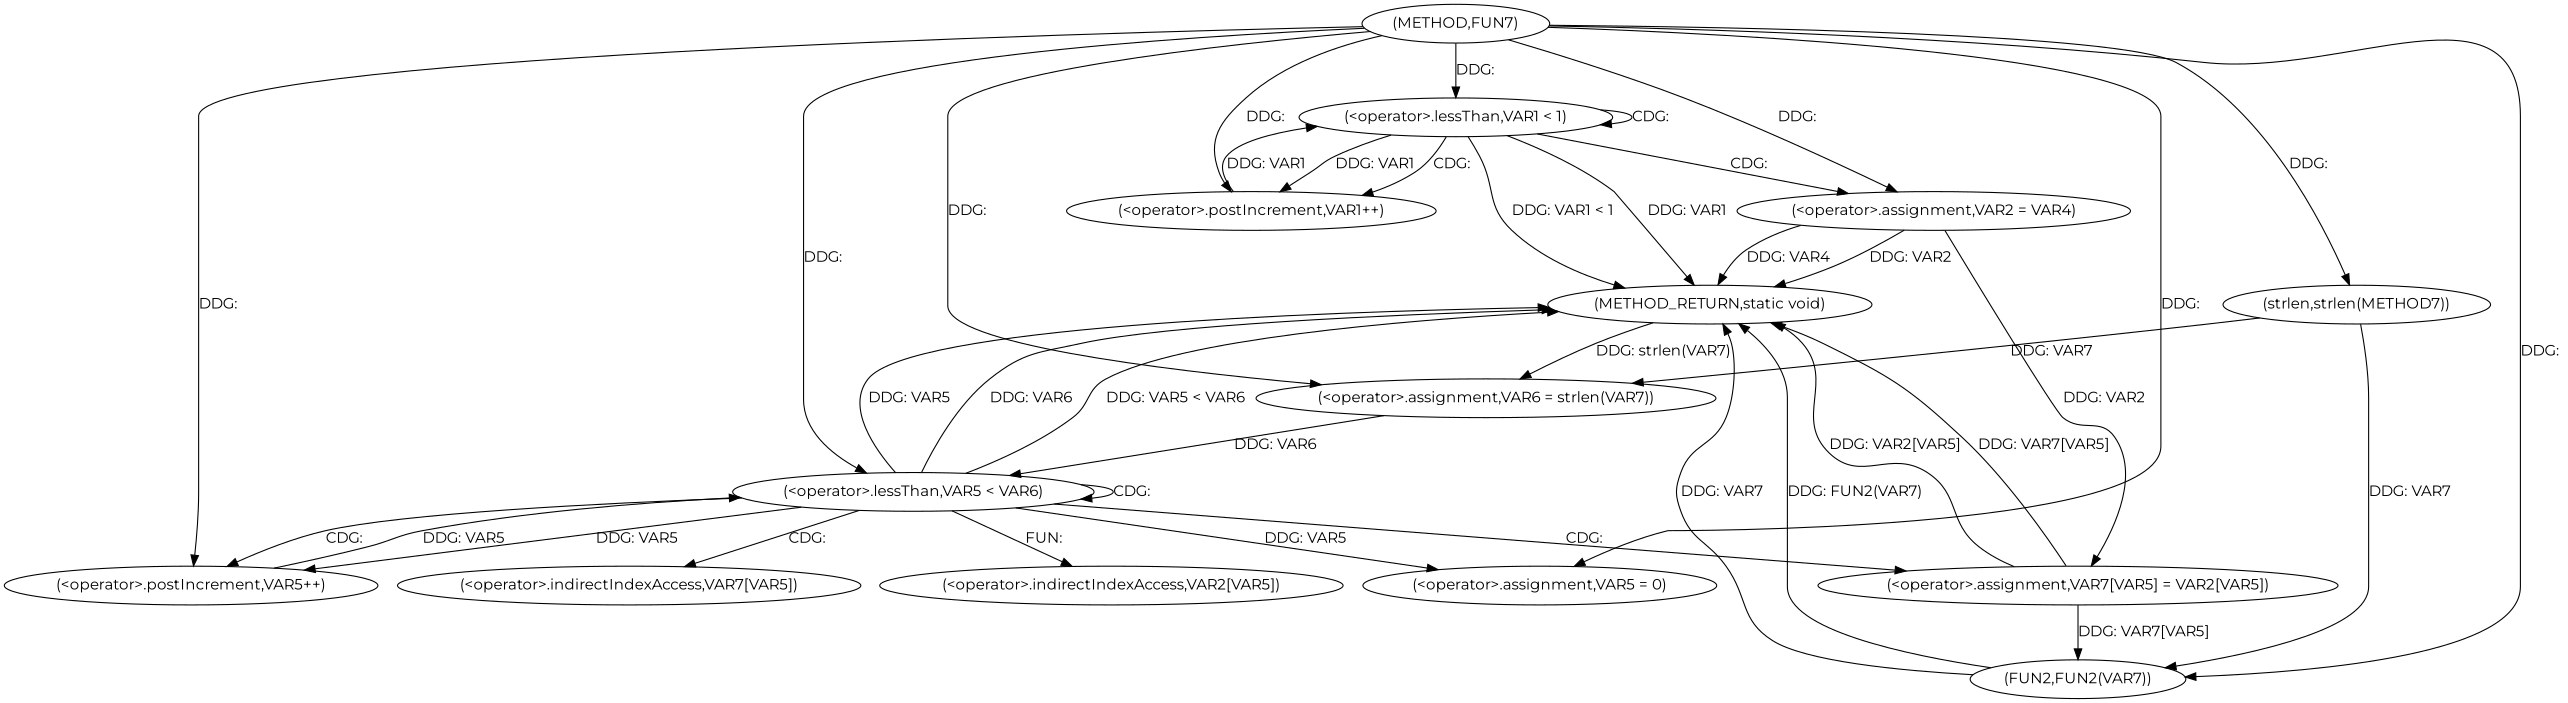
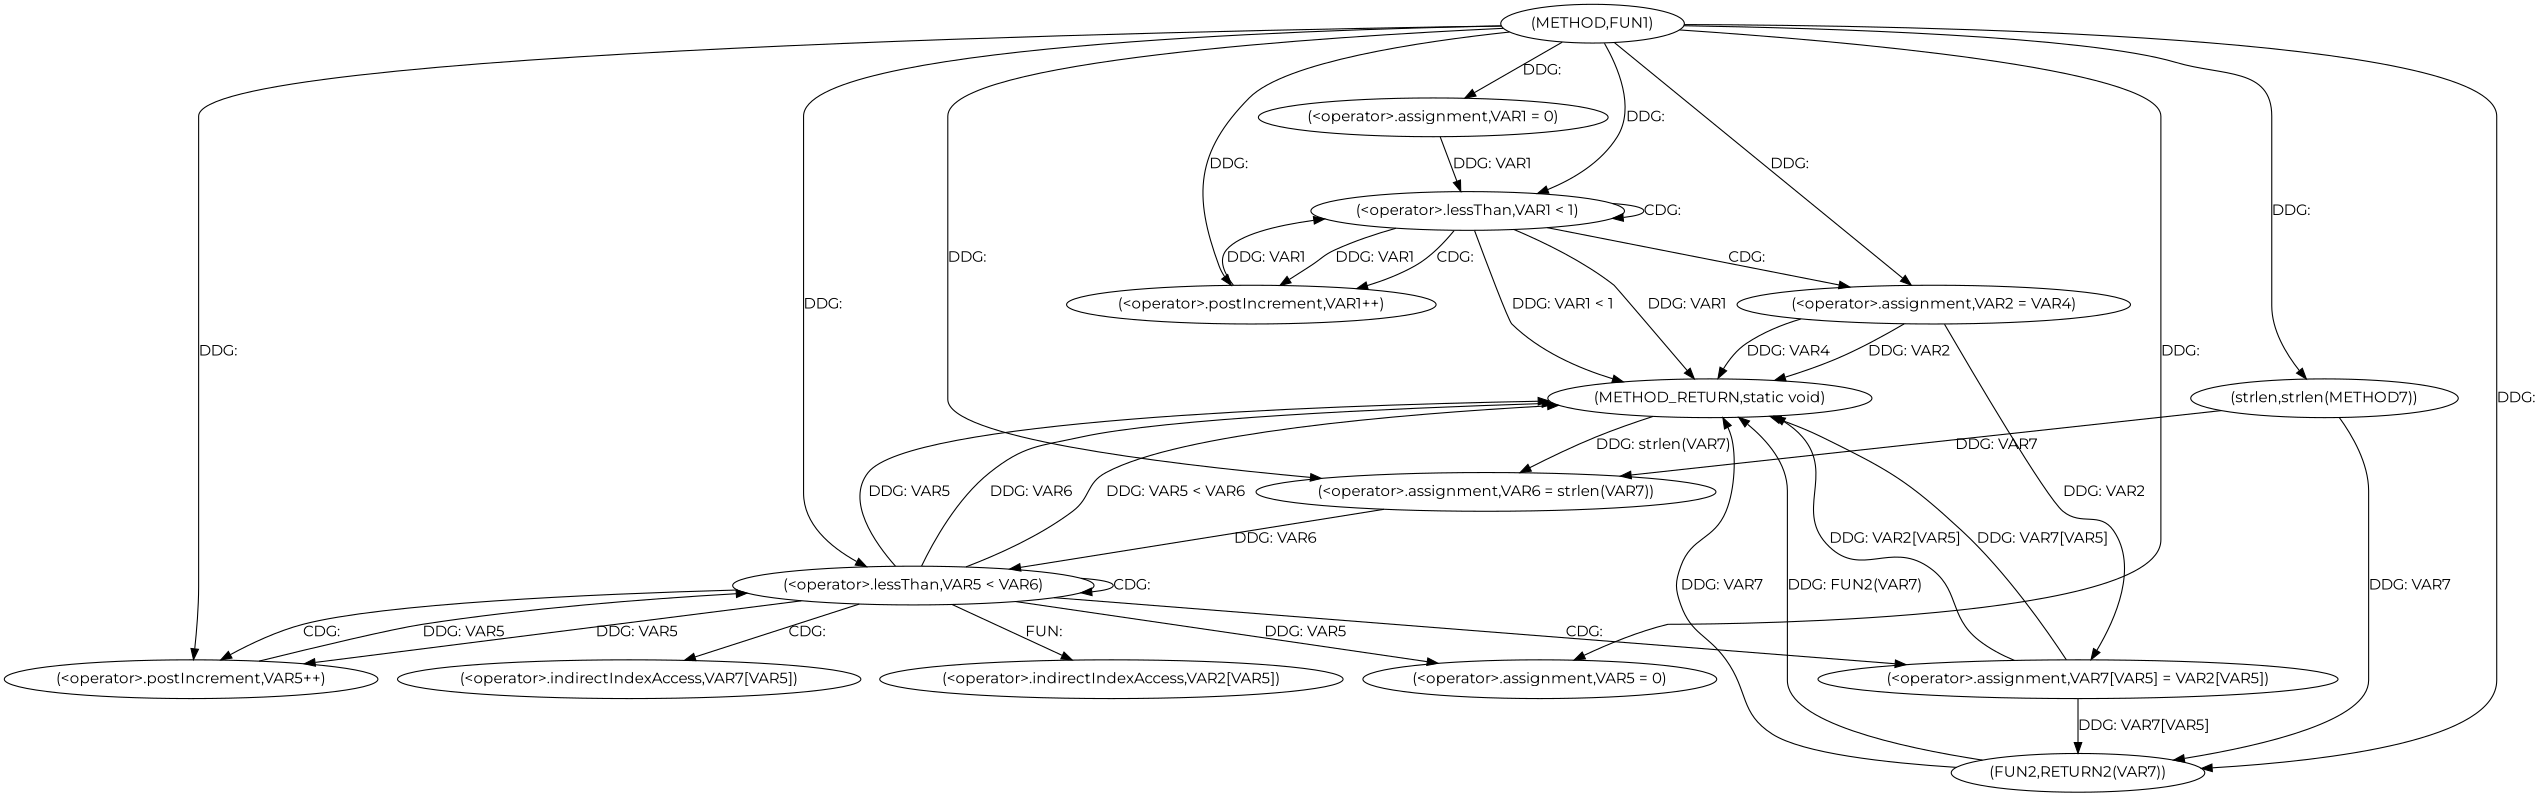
(1456, 24) -> (1593, 24)
none -> (1433, 117)
(2078, 679) -> (2078, 773)
